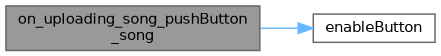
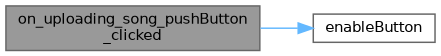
(133, 28) -> (133, 28)
